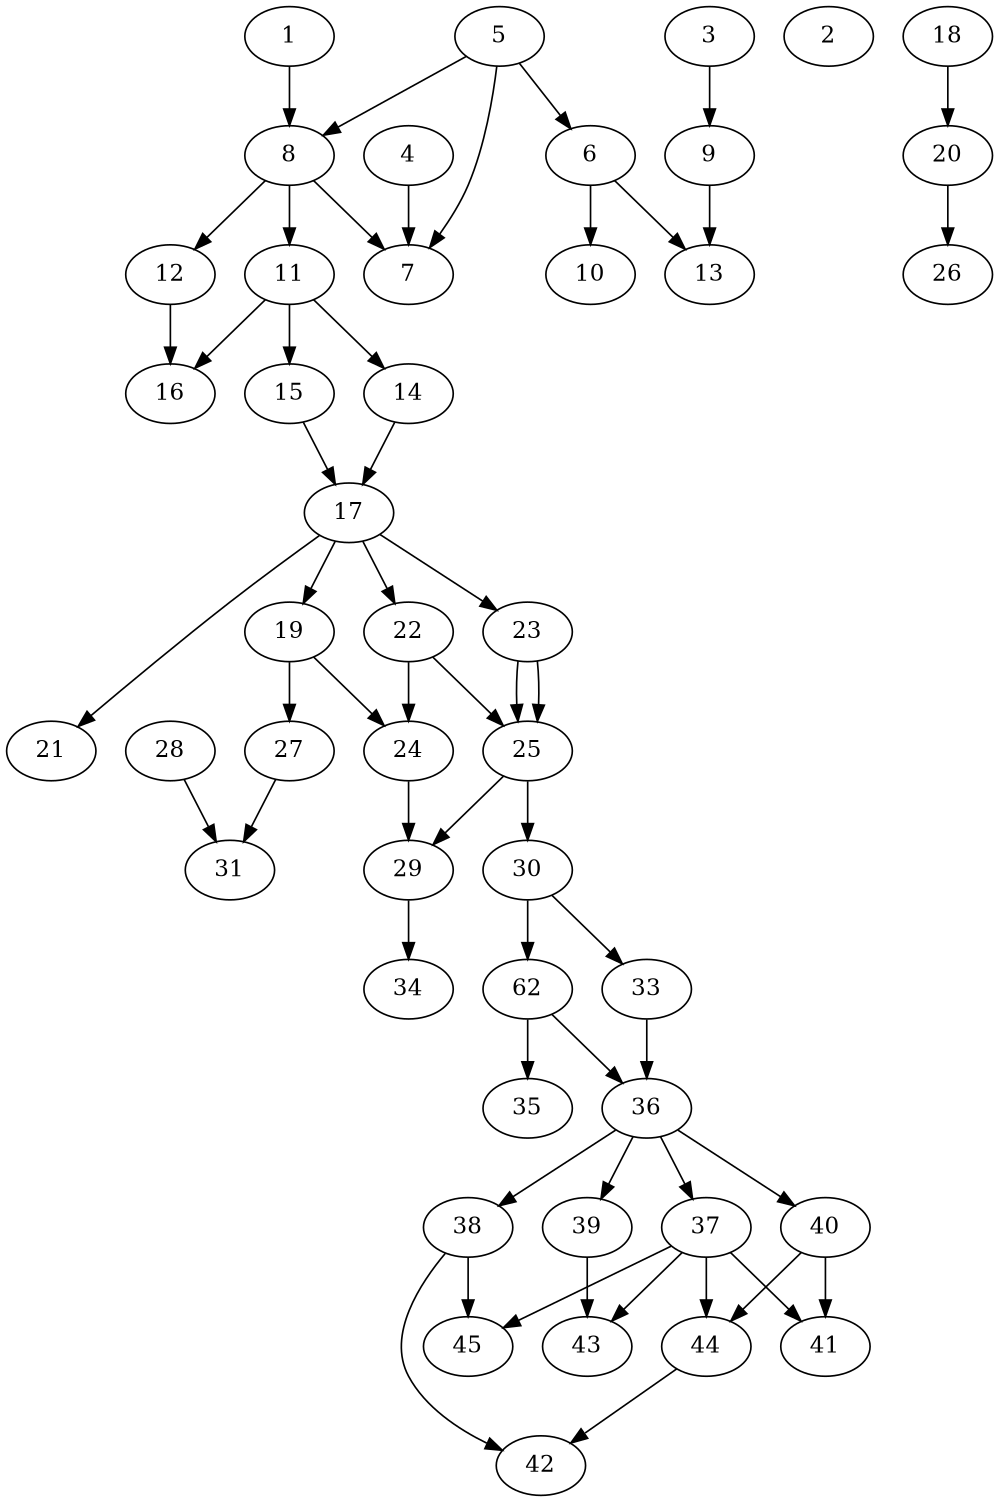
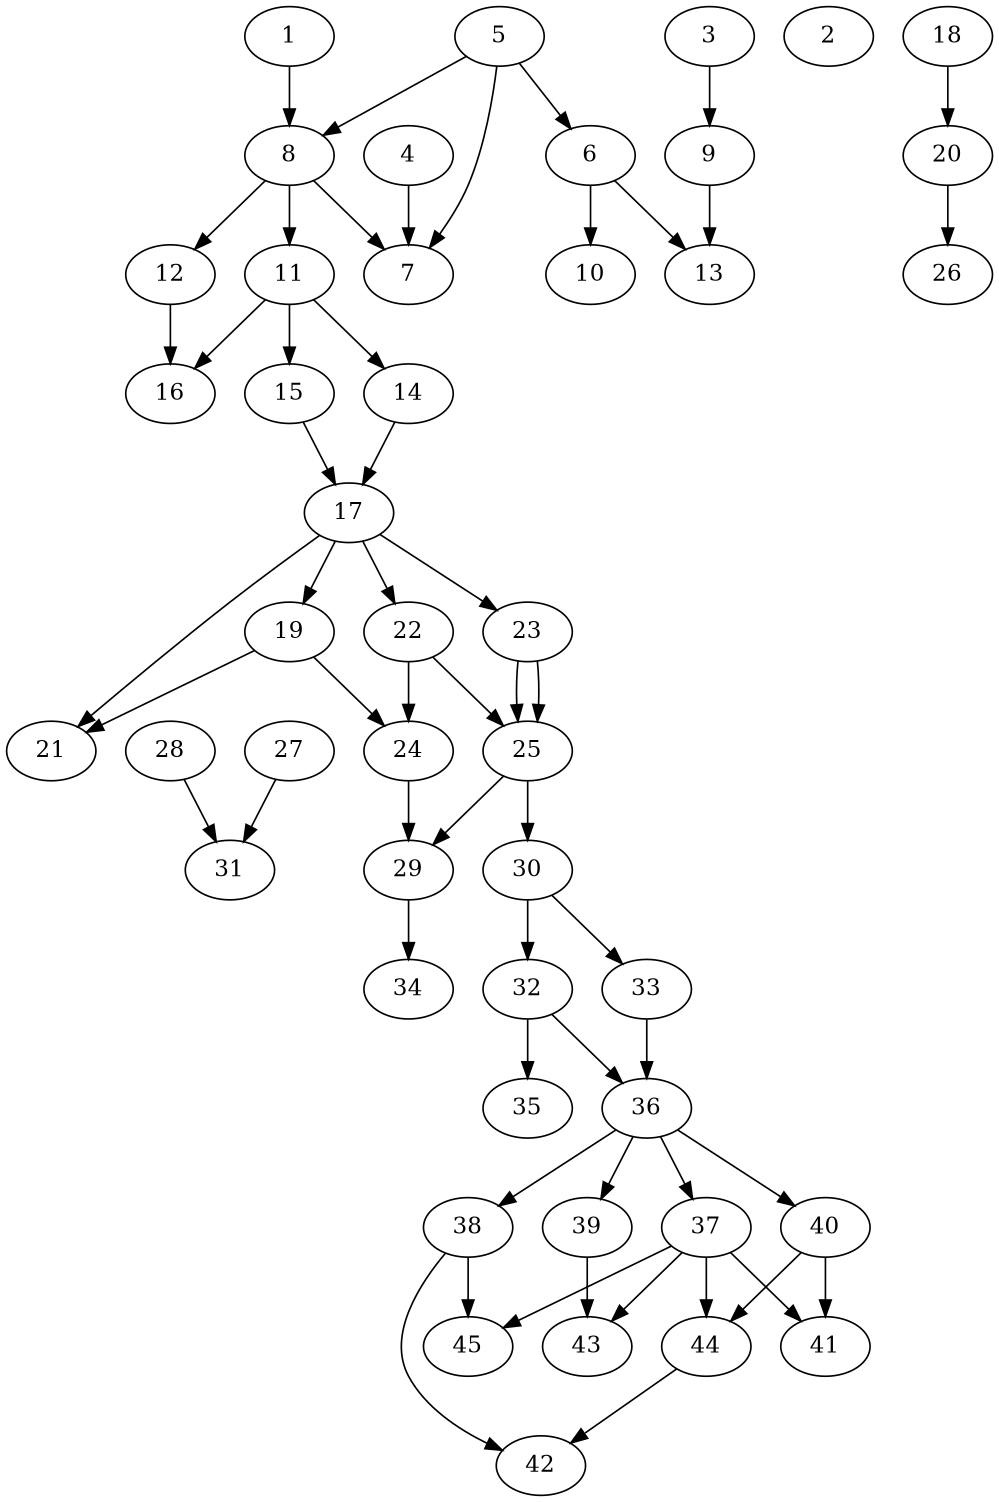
(289, 683) -> (178, 688)
(528, 989) -> (528, 989)
